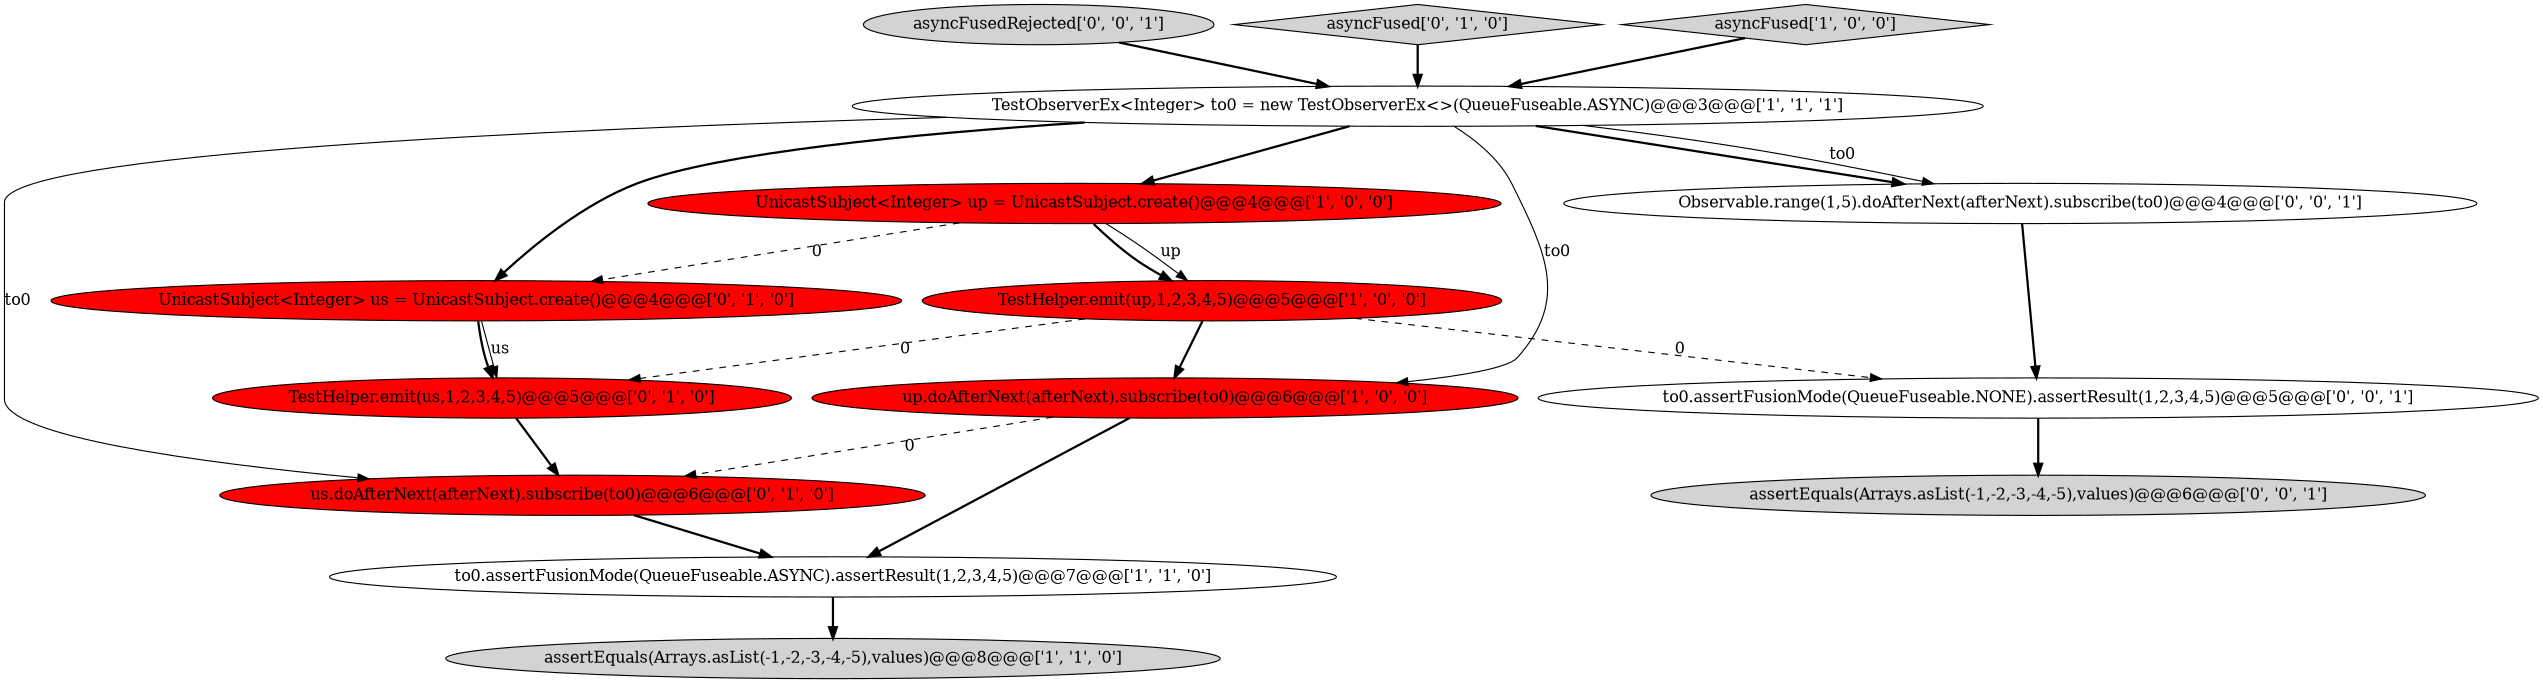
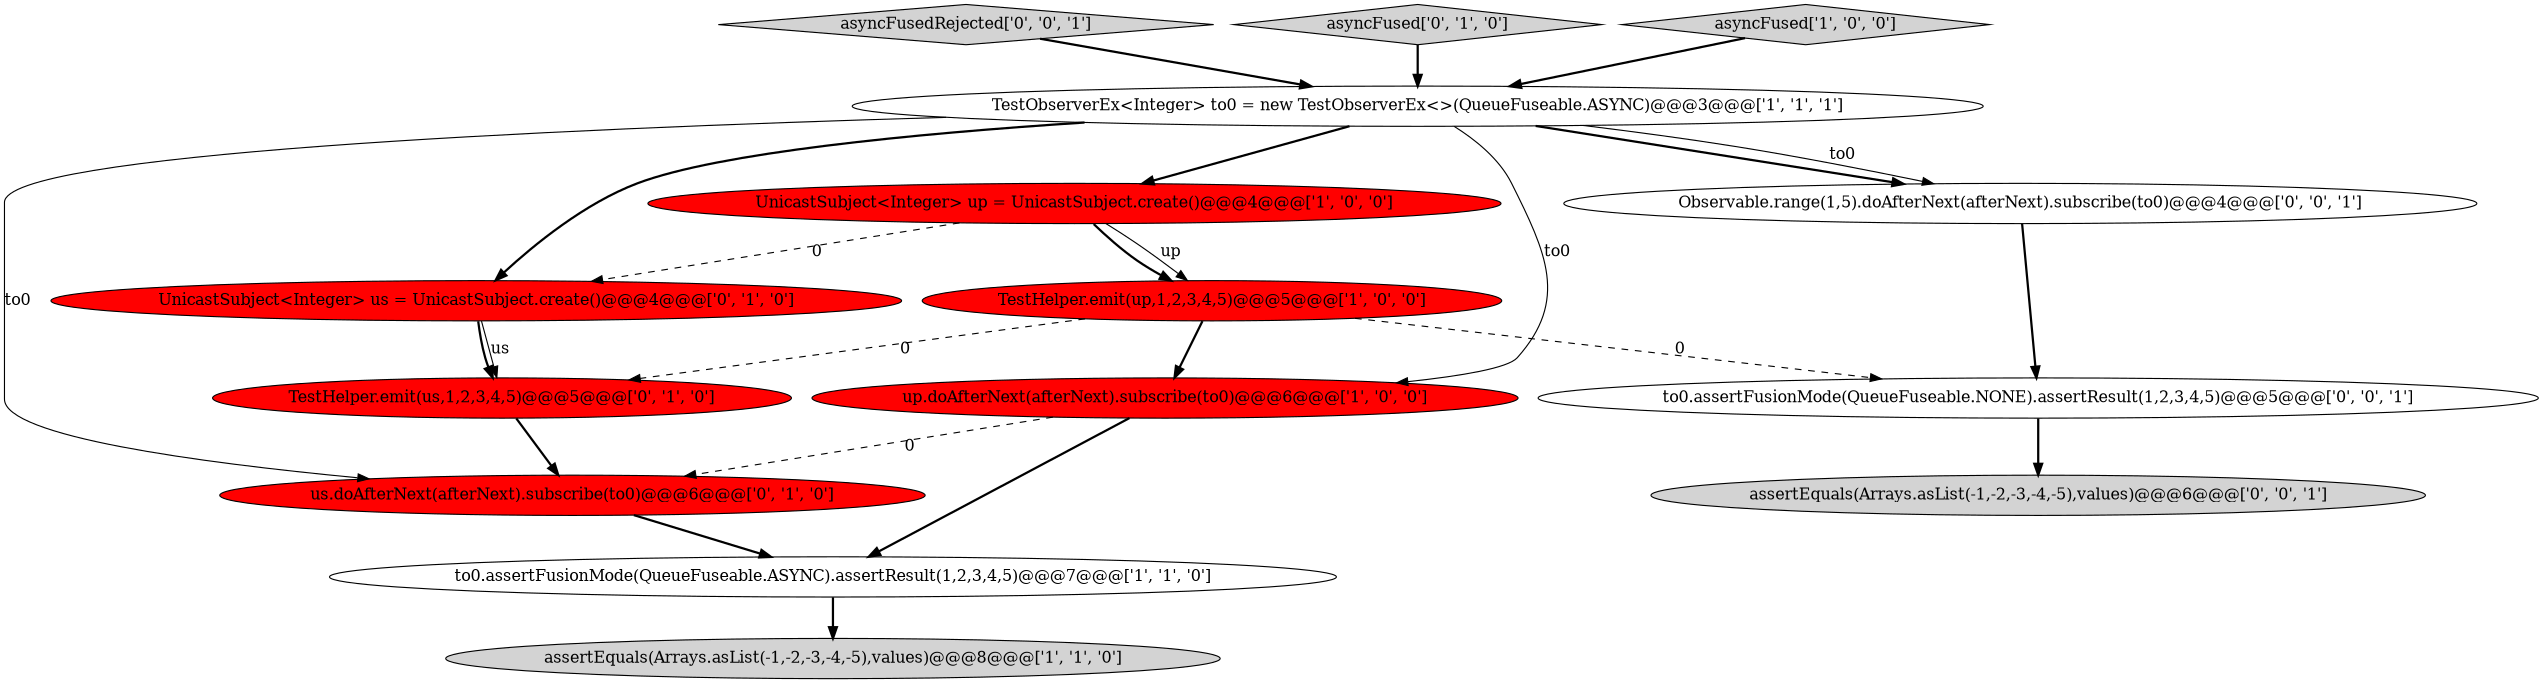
(1039, 25) -> (966, 25)
